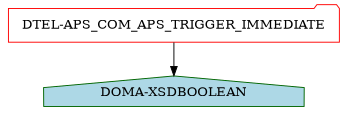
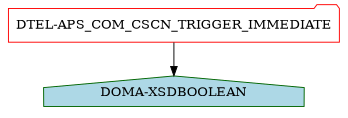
(174, 25) -> (174, 25)
